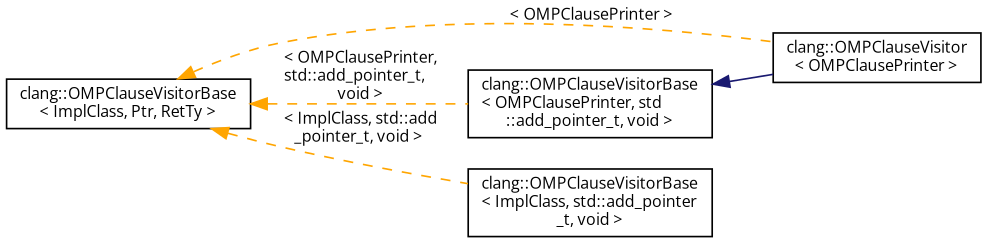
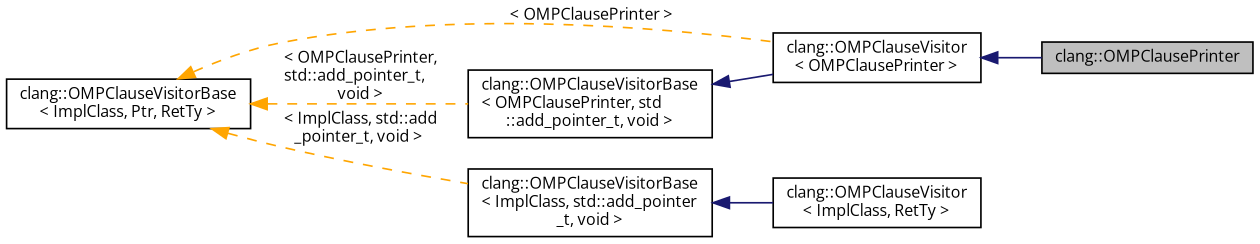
none -> (1147, 58)
none -> (877, 203)
